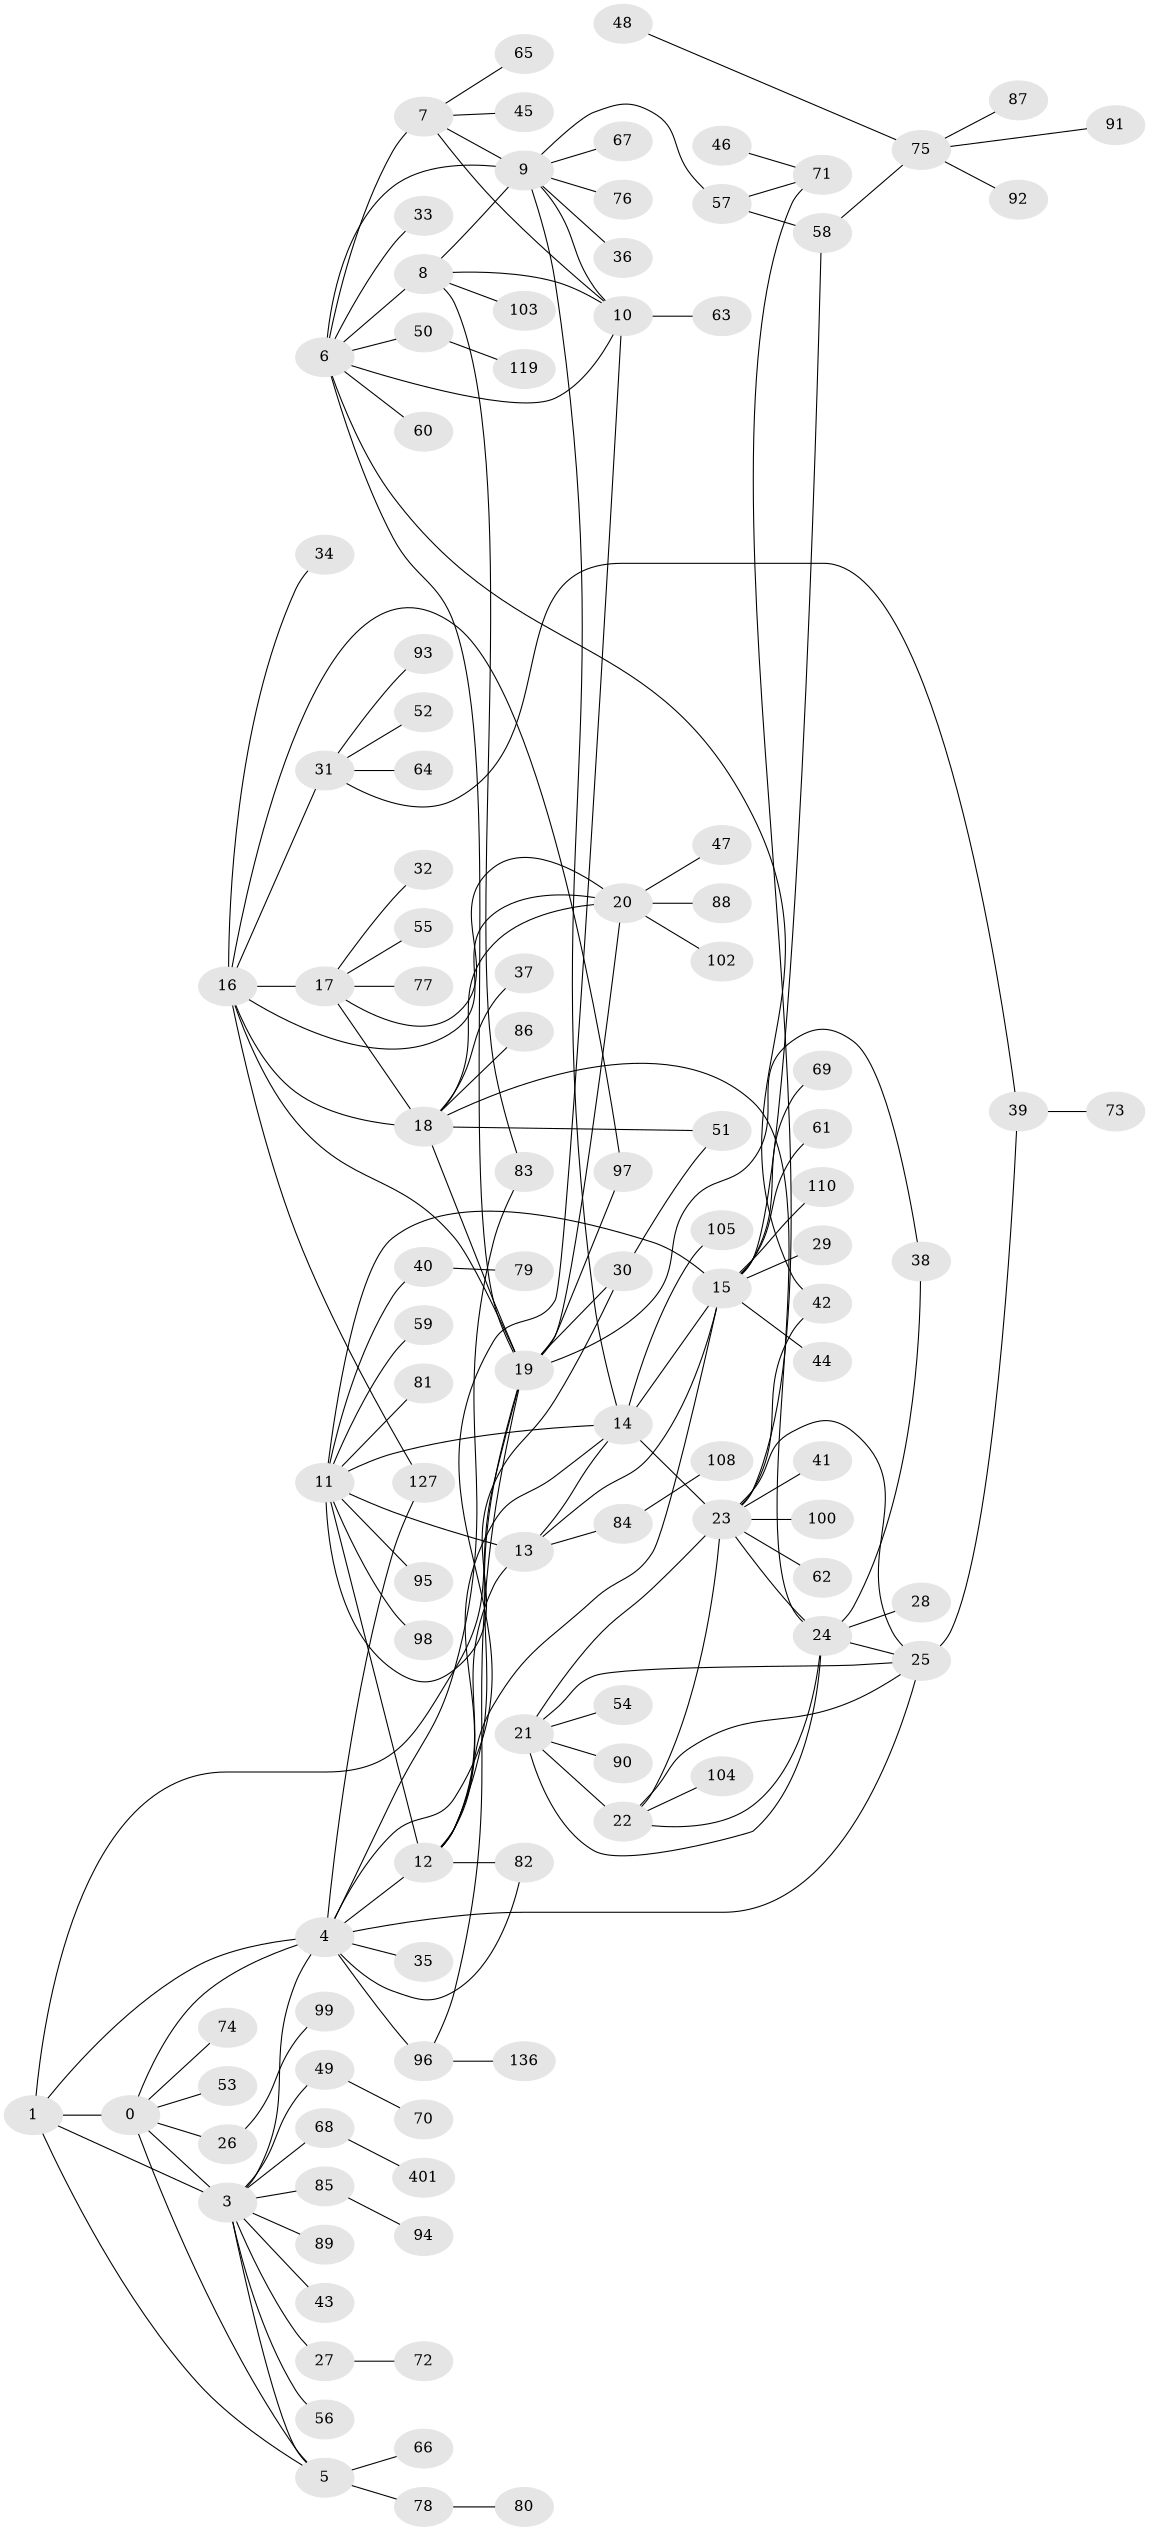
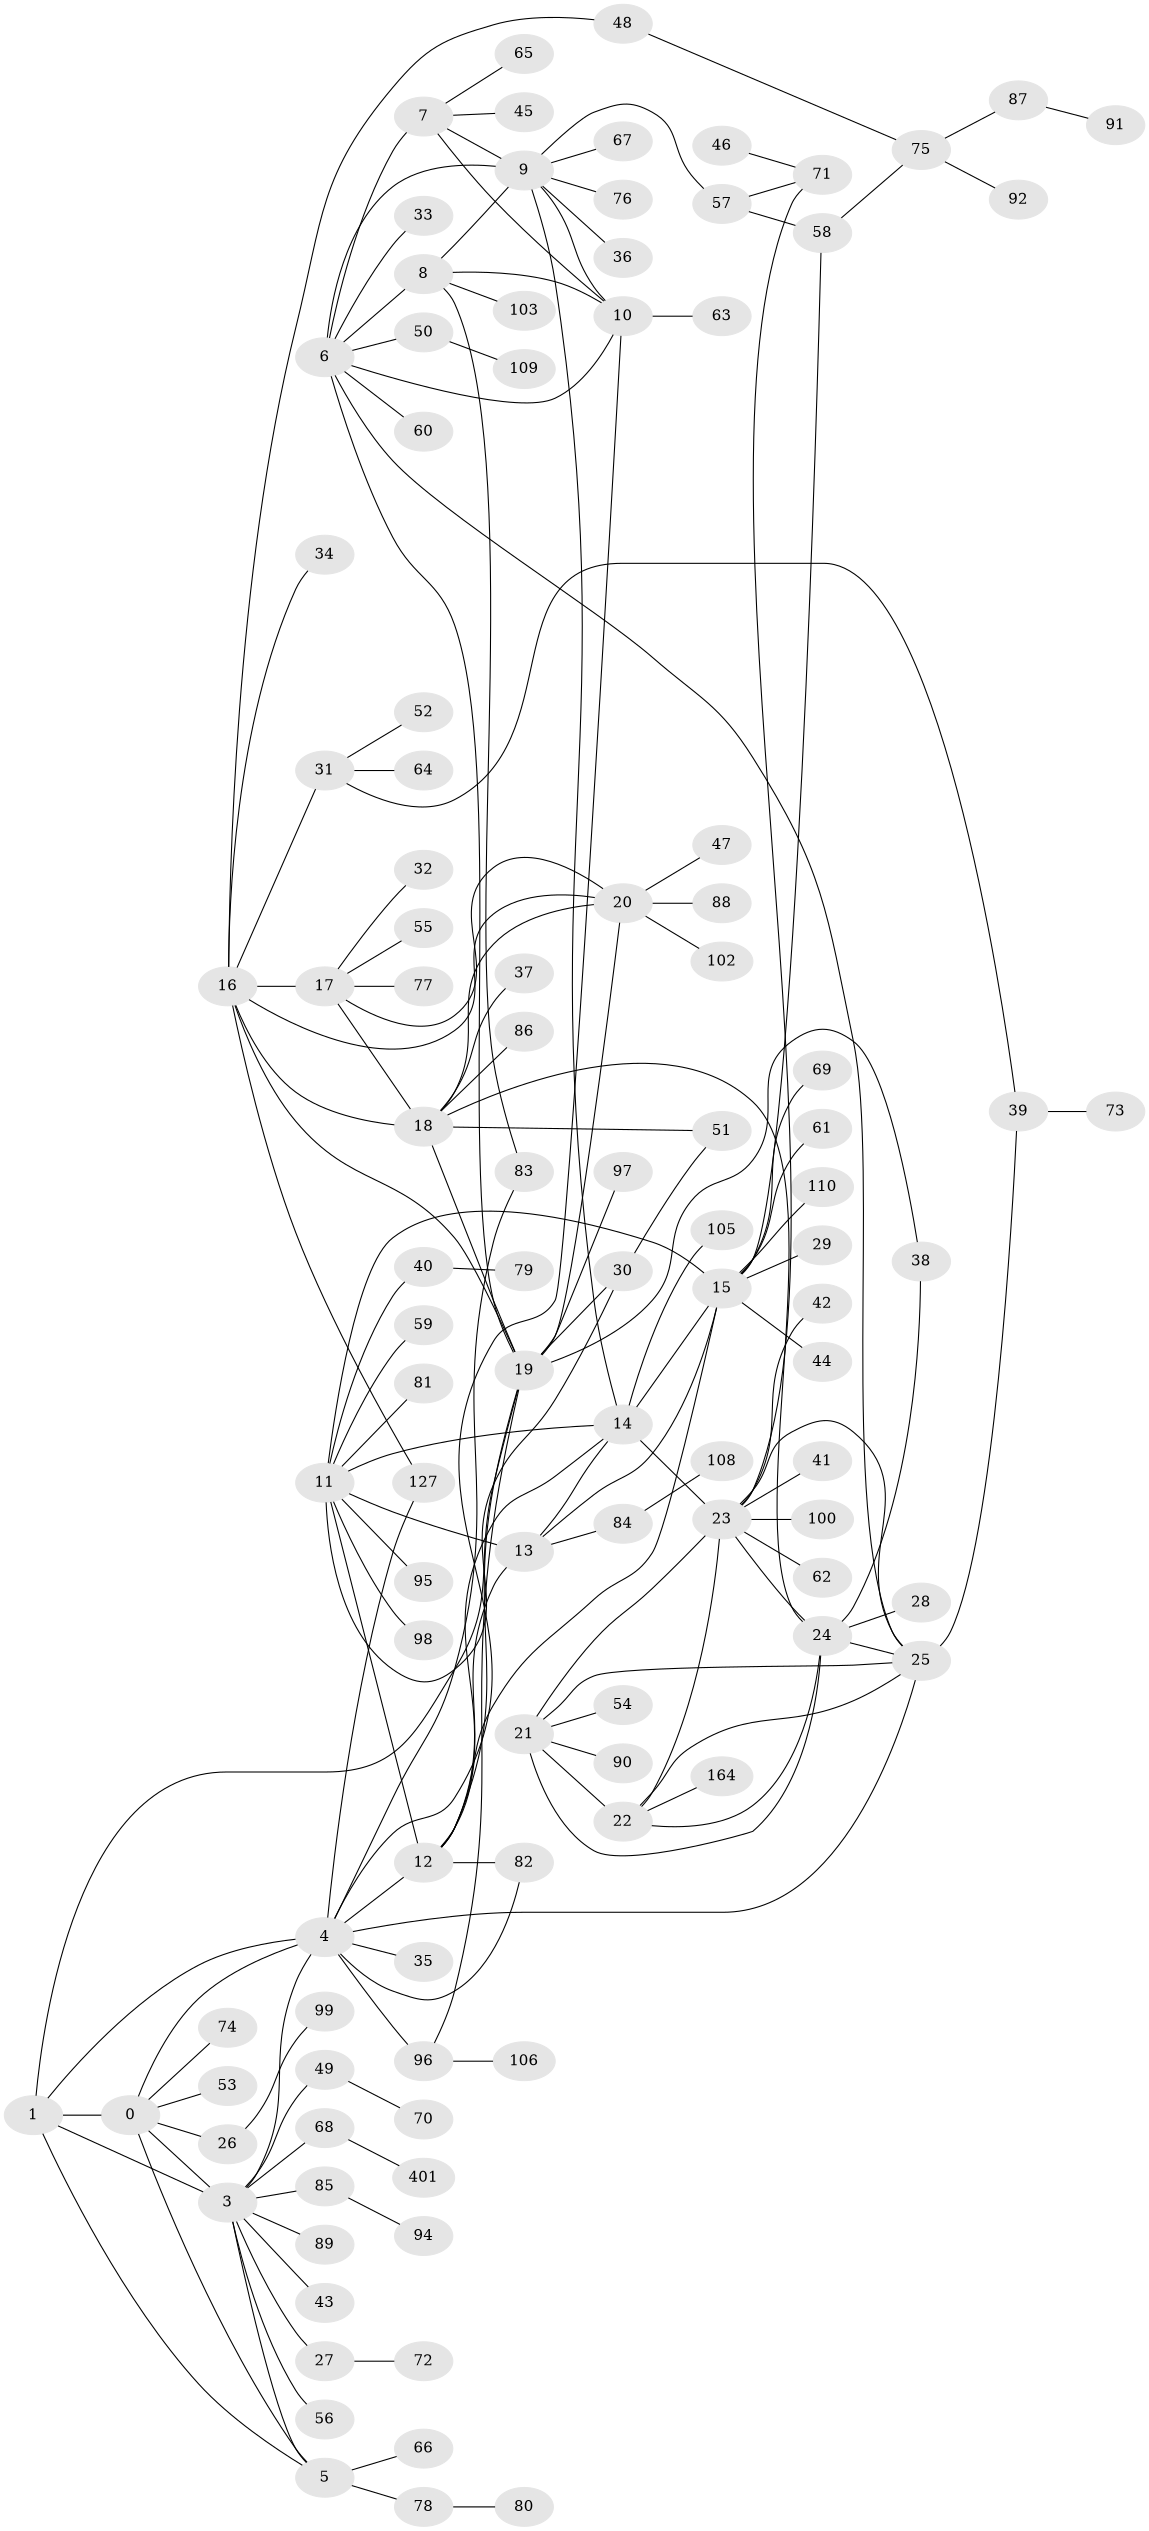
(1019, 138) -> (1067, 113)
(524, 369) -> (524, 369)
(467, 640) -> (279, 405)
(424, 654) -> none
(717, 758) -> (825, 912)
(722, 1776) -> (722, 1776)
(524, 2061) -> (524, 2061)
